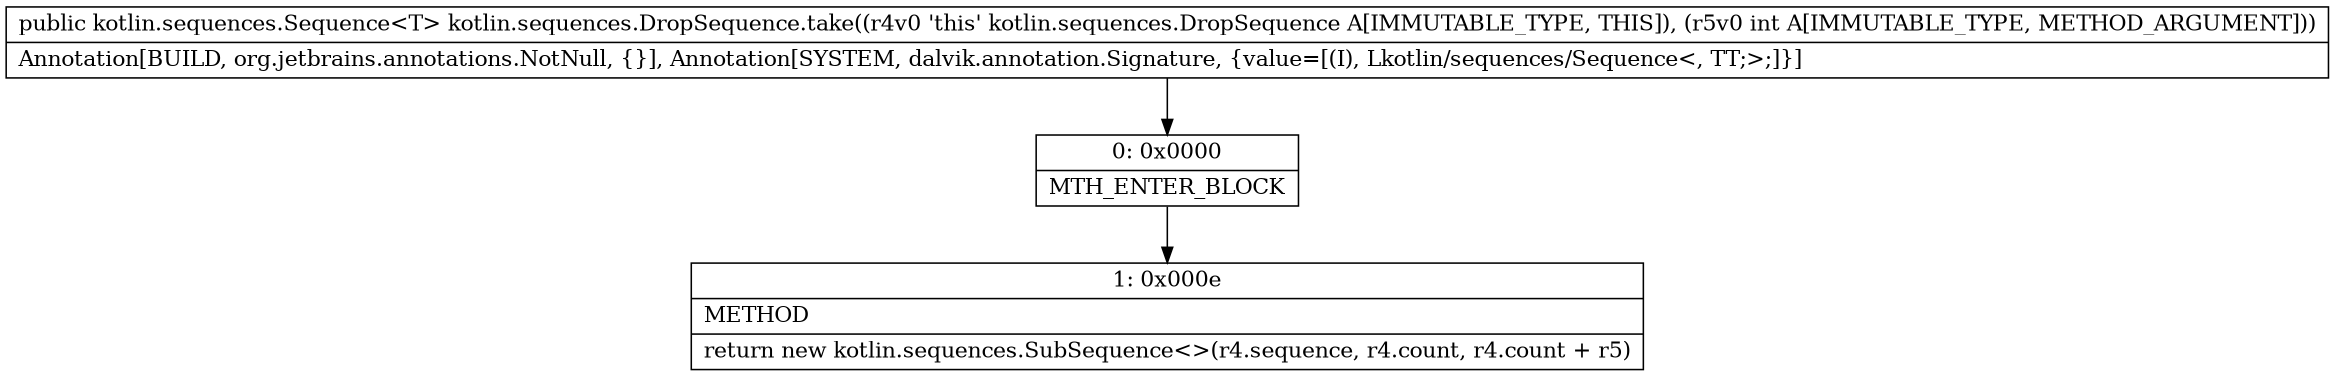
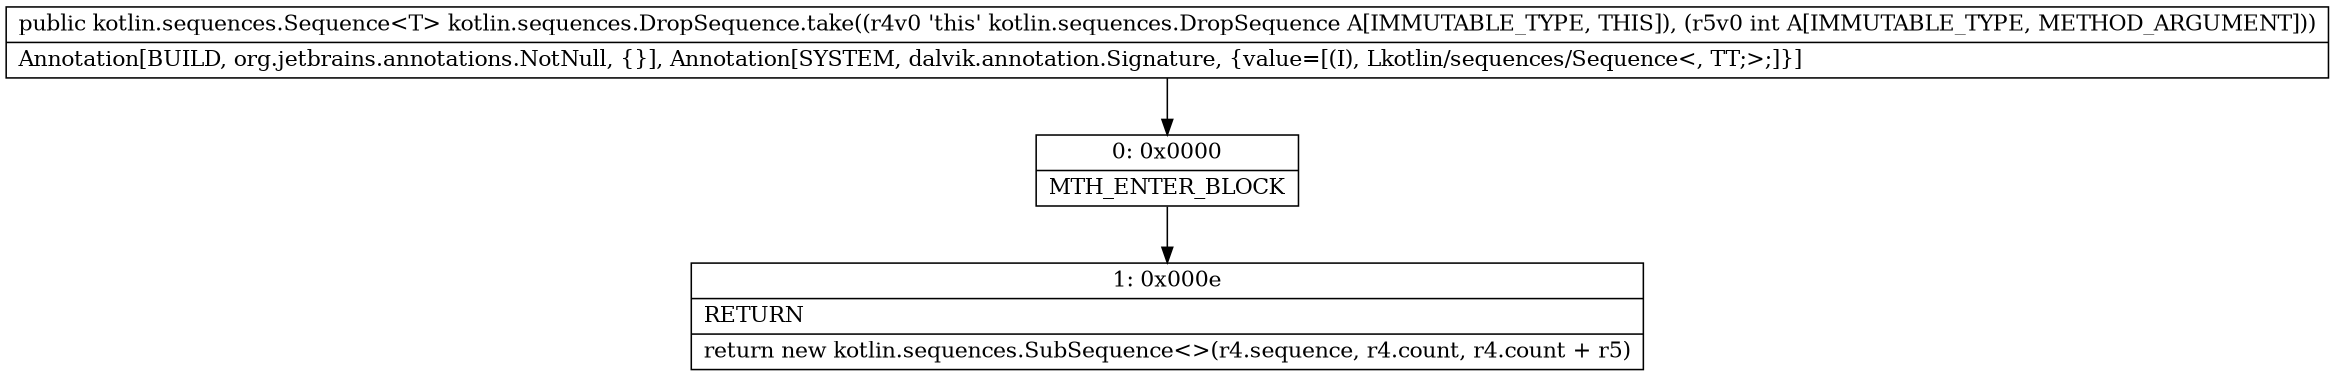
(757, 316) -> (754, 316)
